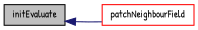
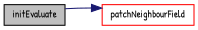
(89, 22) -> (78, 8)
